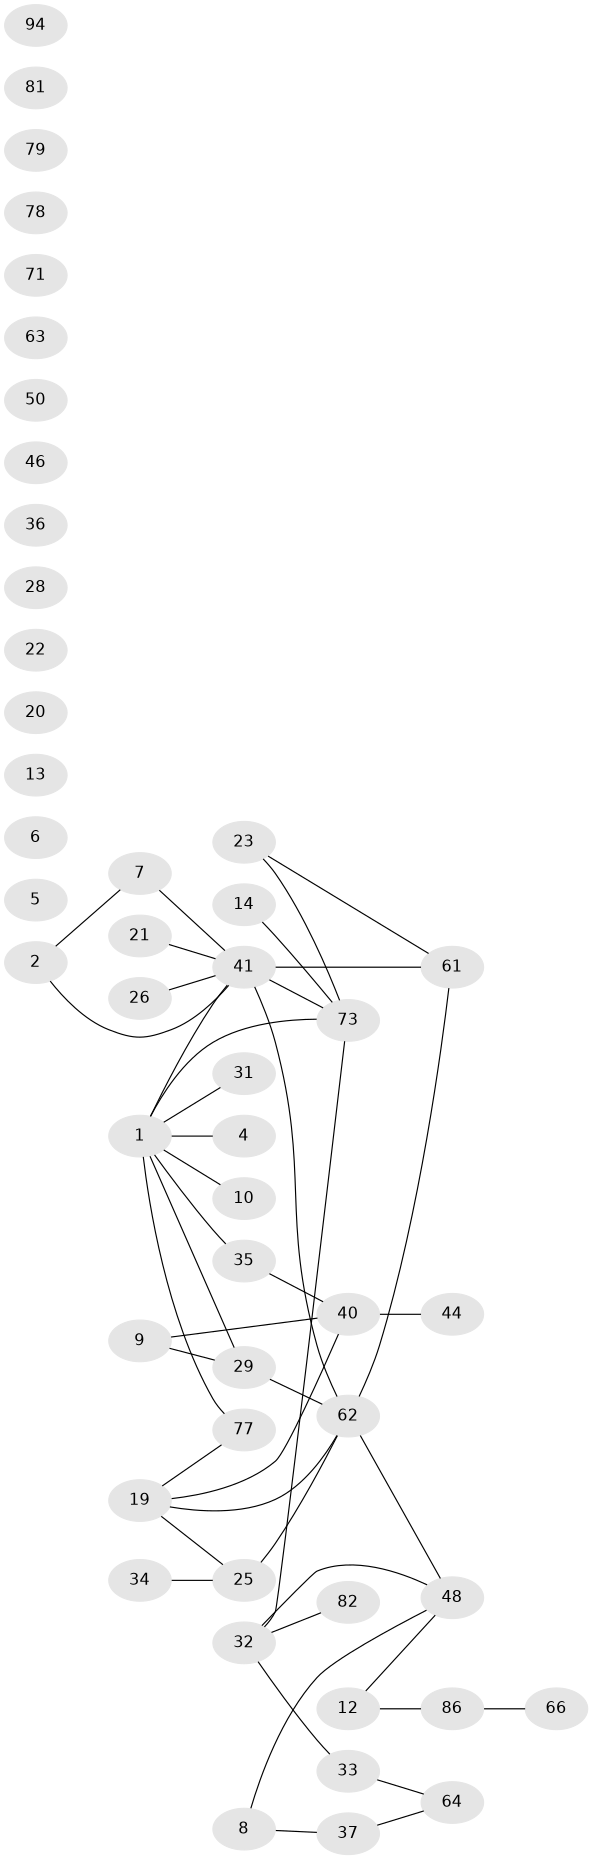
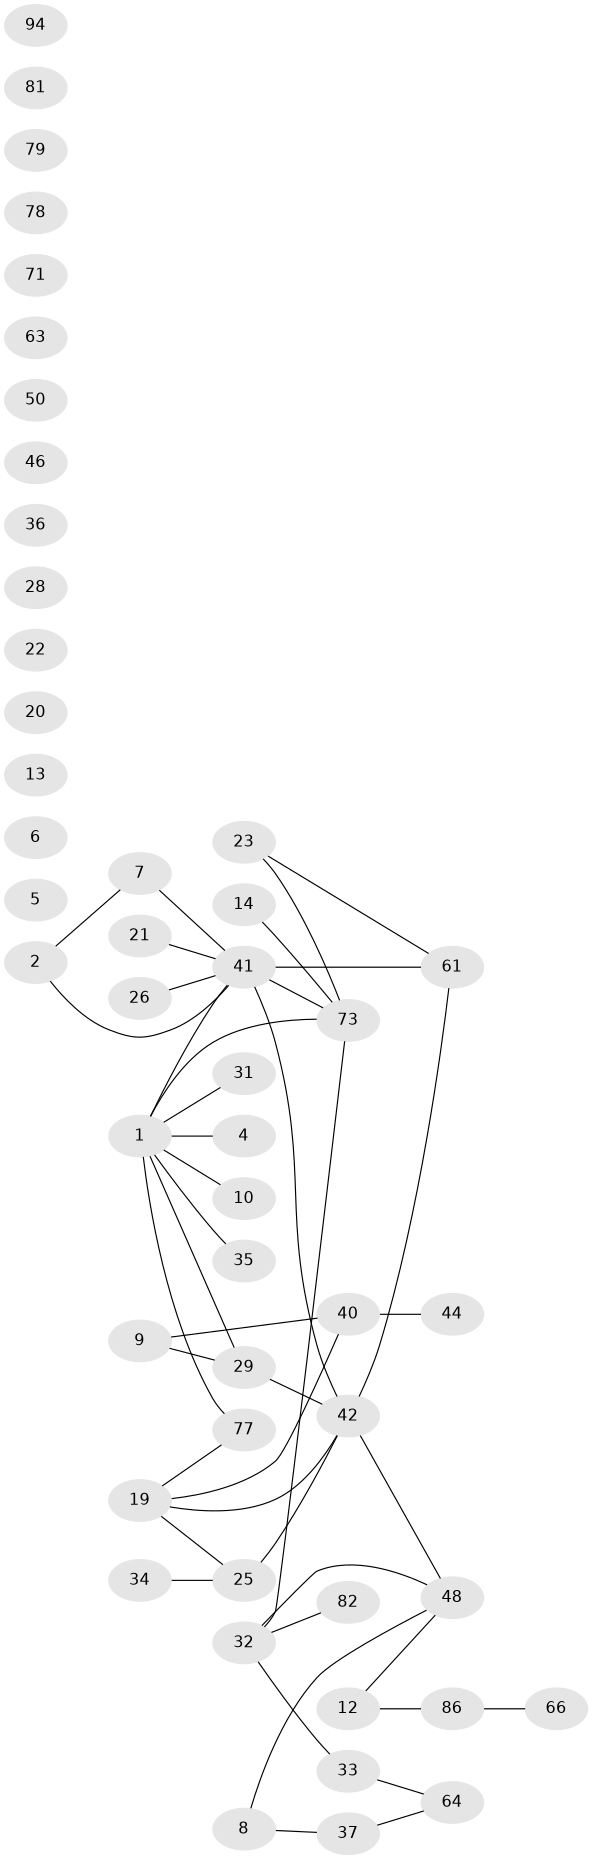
(296, 1288) -> none
(348, 1416) -> (348, 1416)
